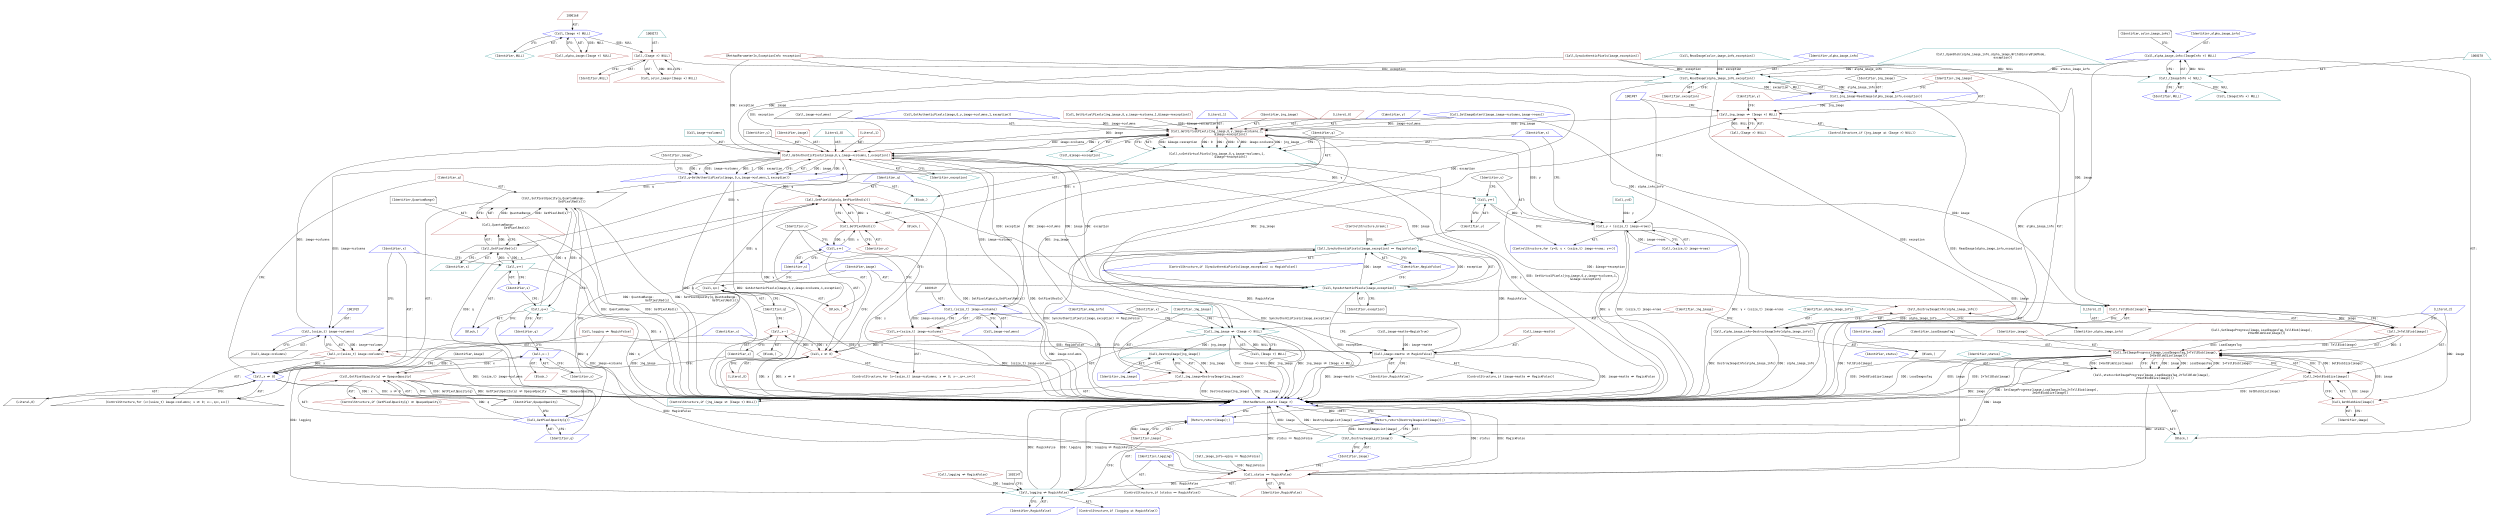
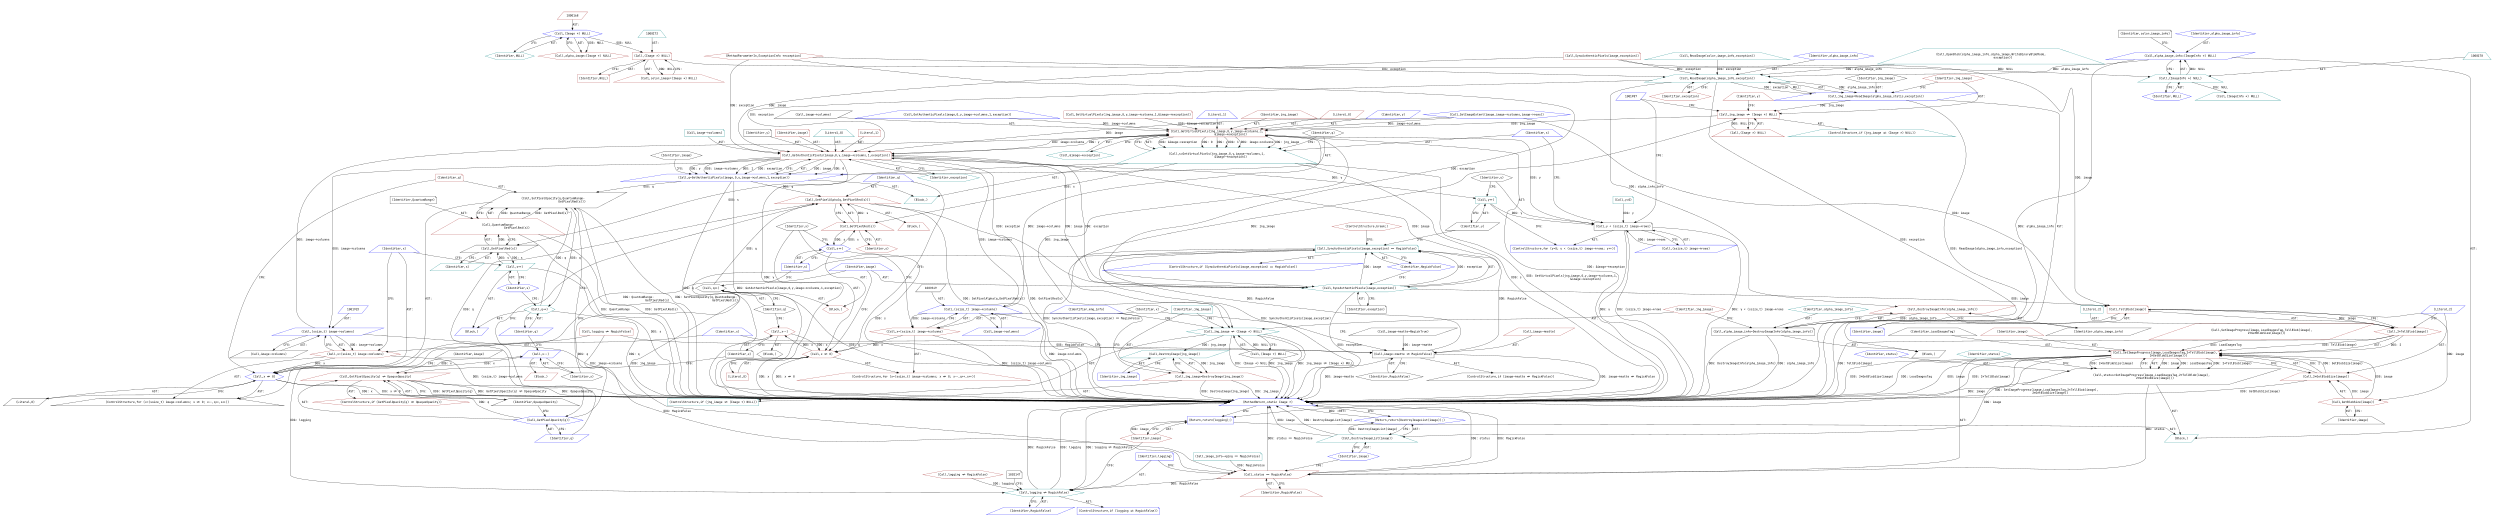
(2071, 69) -> (2071, 69)
(1876, 97) -> (1876, 97)
(2324, 392) -> none
(1210, 420) -> (1210, 420)
(1162, 493) -> none
